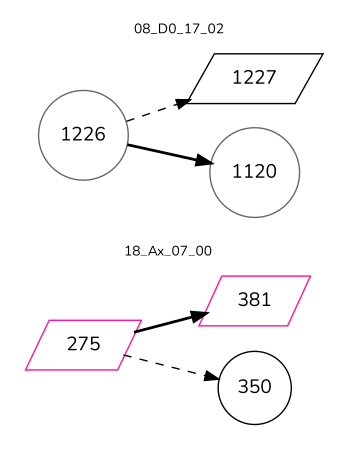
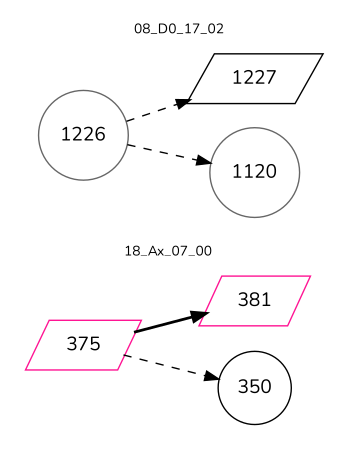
(162, 152) -> (162, 152)
(83, 345) -> (83, 345)
